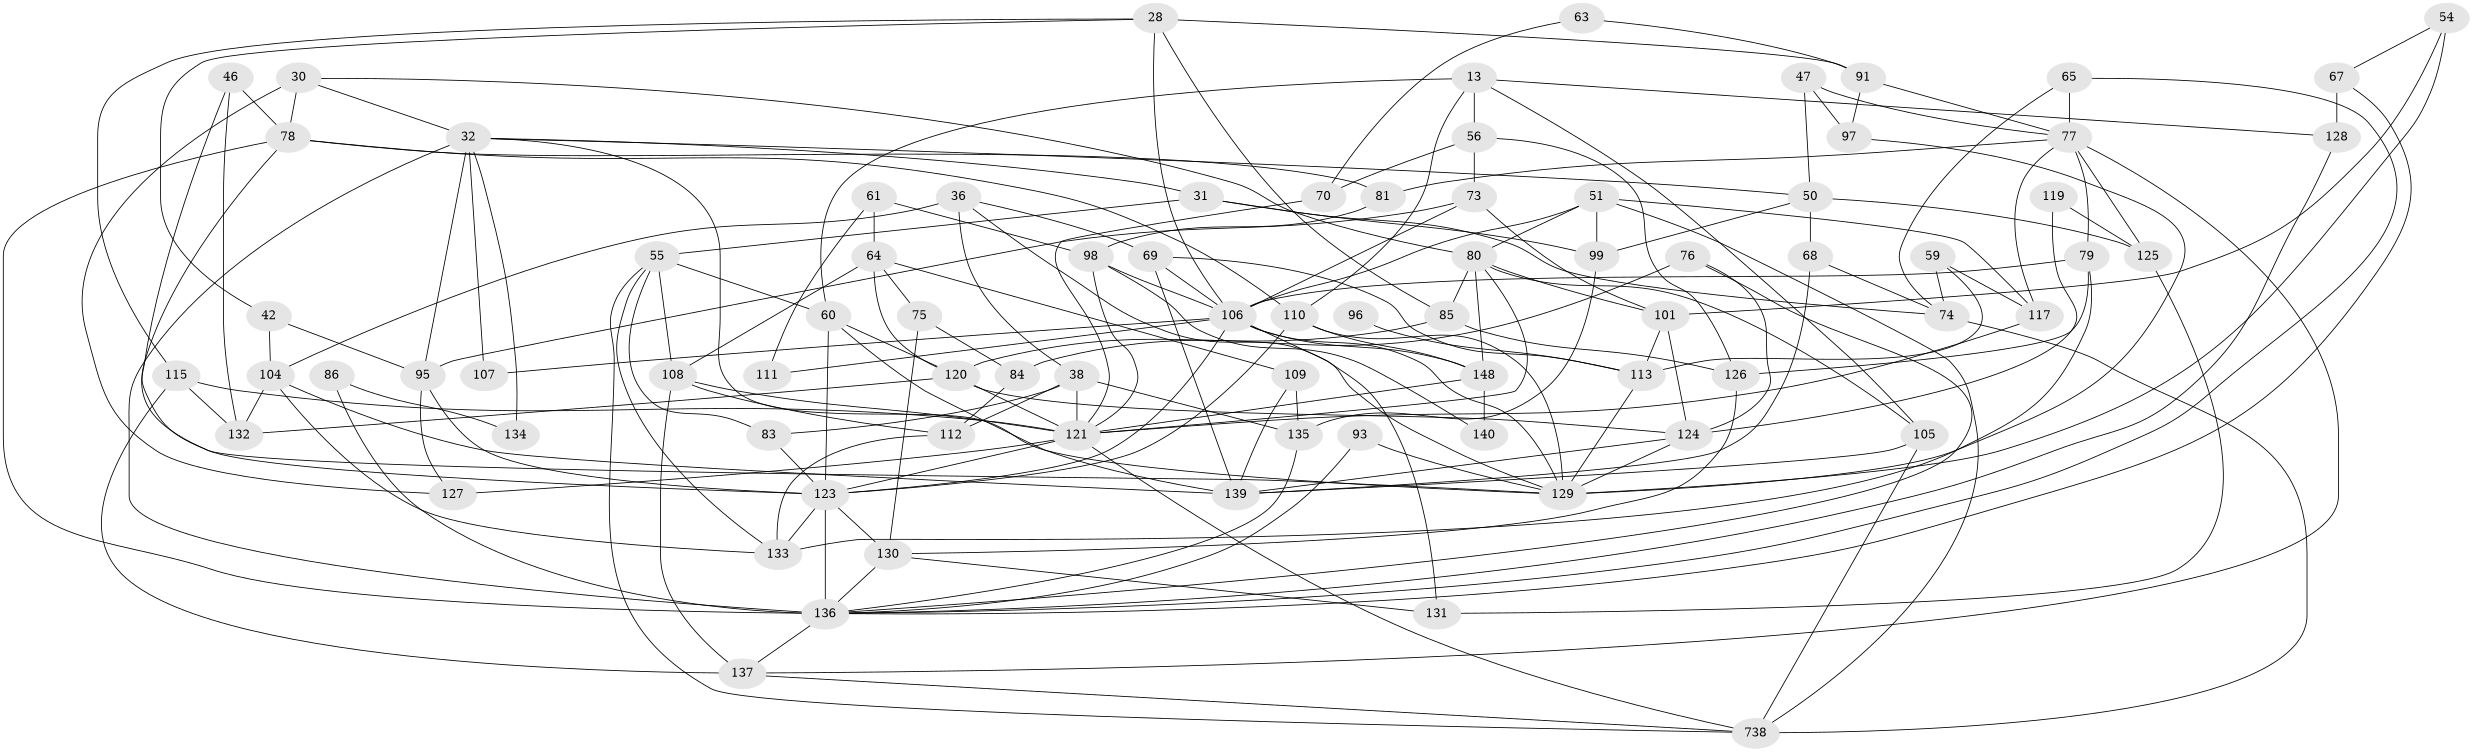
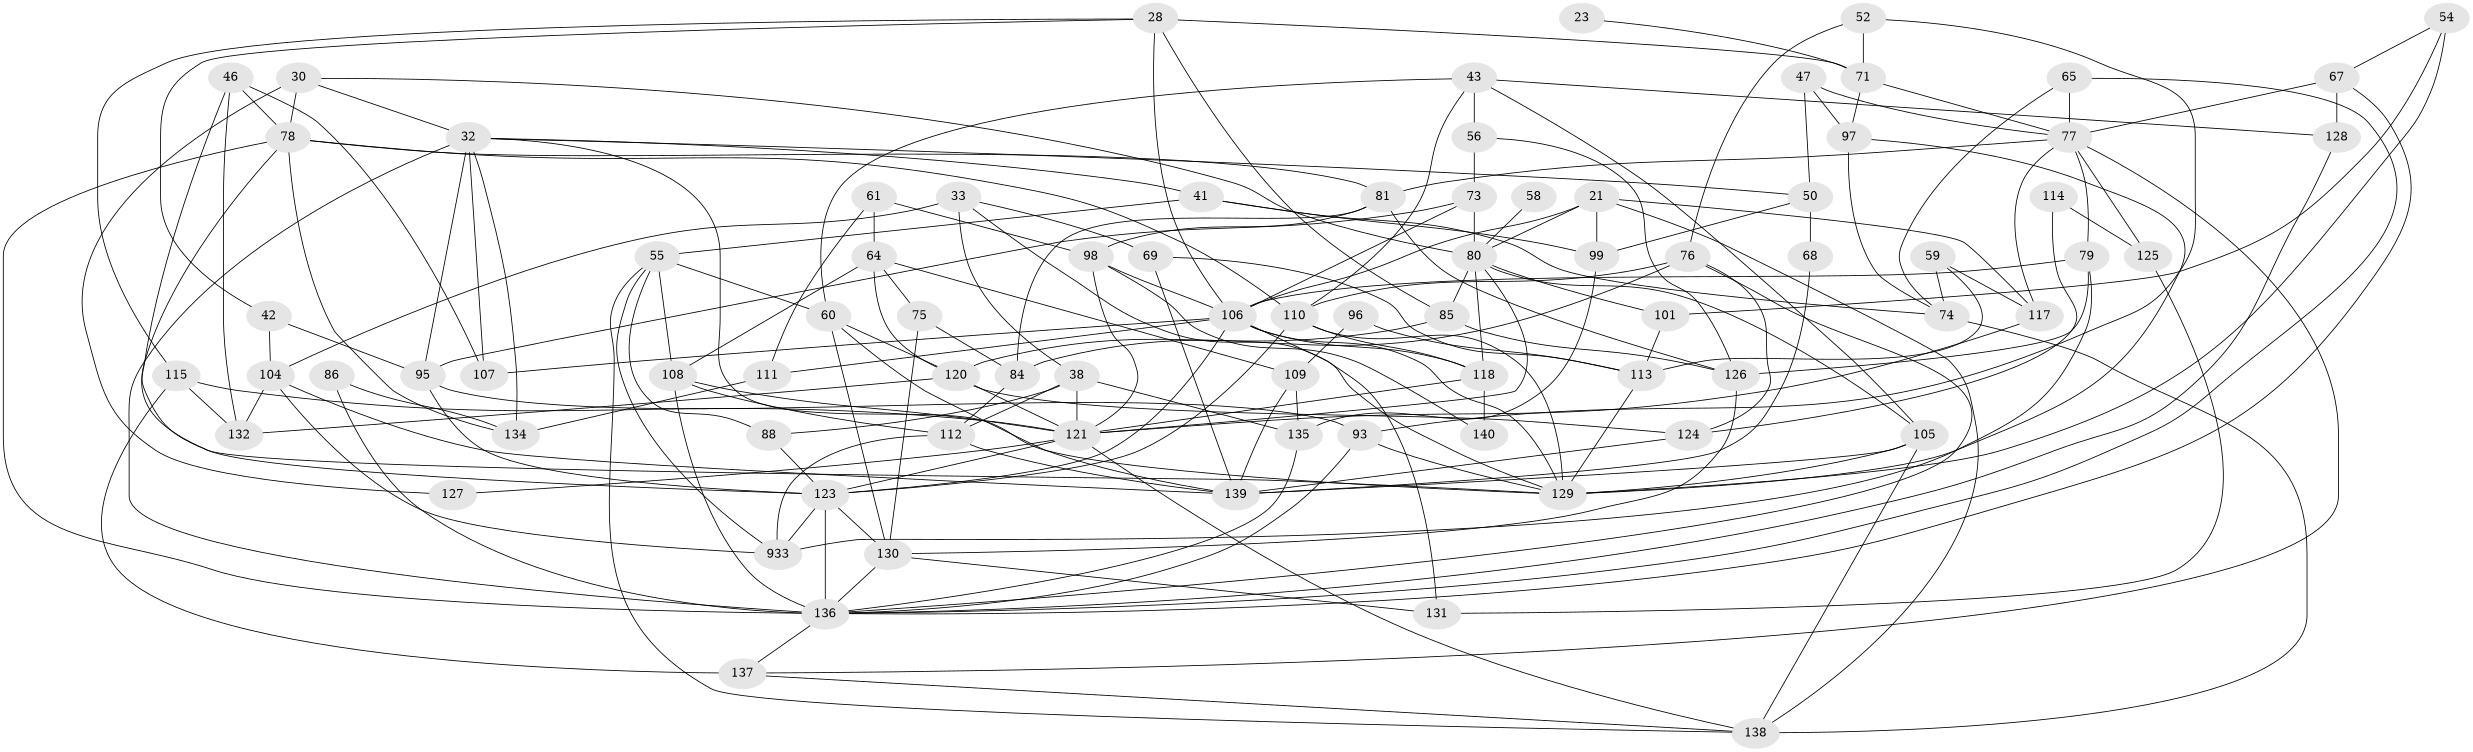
(1582, 18) -> (1582, 18)
none -> (1863, 18)
(1474, 78) -> (1474, 78)
(1863, 78) -> (1863, 78)
none -> (2203, 108)
(959, 197) -> (959, 197)
(1201, 197) -> (1201, 197)
(1324, 197) -> none
none -> (1534, 197)
(1597, 197) -> (1597, 197)
(2054, 197) -> (2054, 197)
none -> (388, 202)
(1983, 214) -> none
none -> (1147, 220)
(1541, 254) -> (1474, 227)
none -> (1489, 282)
(1192, 286) -> none
(1879, 286) -> (1862, 245)
none -> (1530, 310)
none -> (336, 334)
none -> (1326, 346)
(1484, 376) -> (1484, 376)
(1677, 376) -> none
(827, 398) -> (858, 435)
none -> (600, 415)
(769, 435) -> (769, 435)
(423, 441) -> (914, 405)
(1637, 460) -> (1747, 477)
none -> (1084, 472)
(661, 538) -> (713, 517)
(778, 555) -> (778, 555)
(1756, 733) -> (1756, 733)
